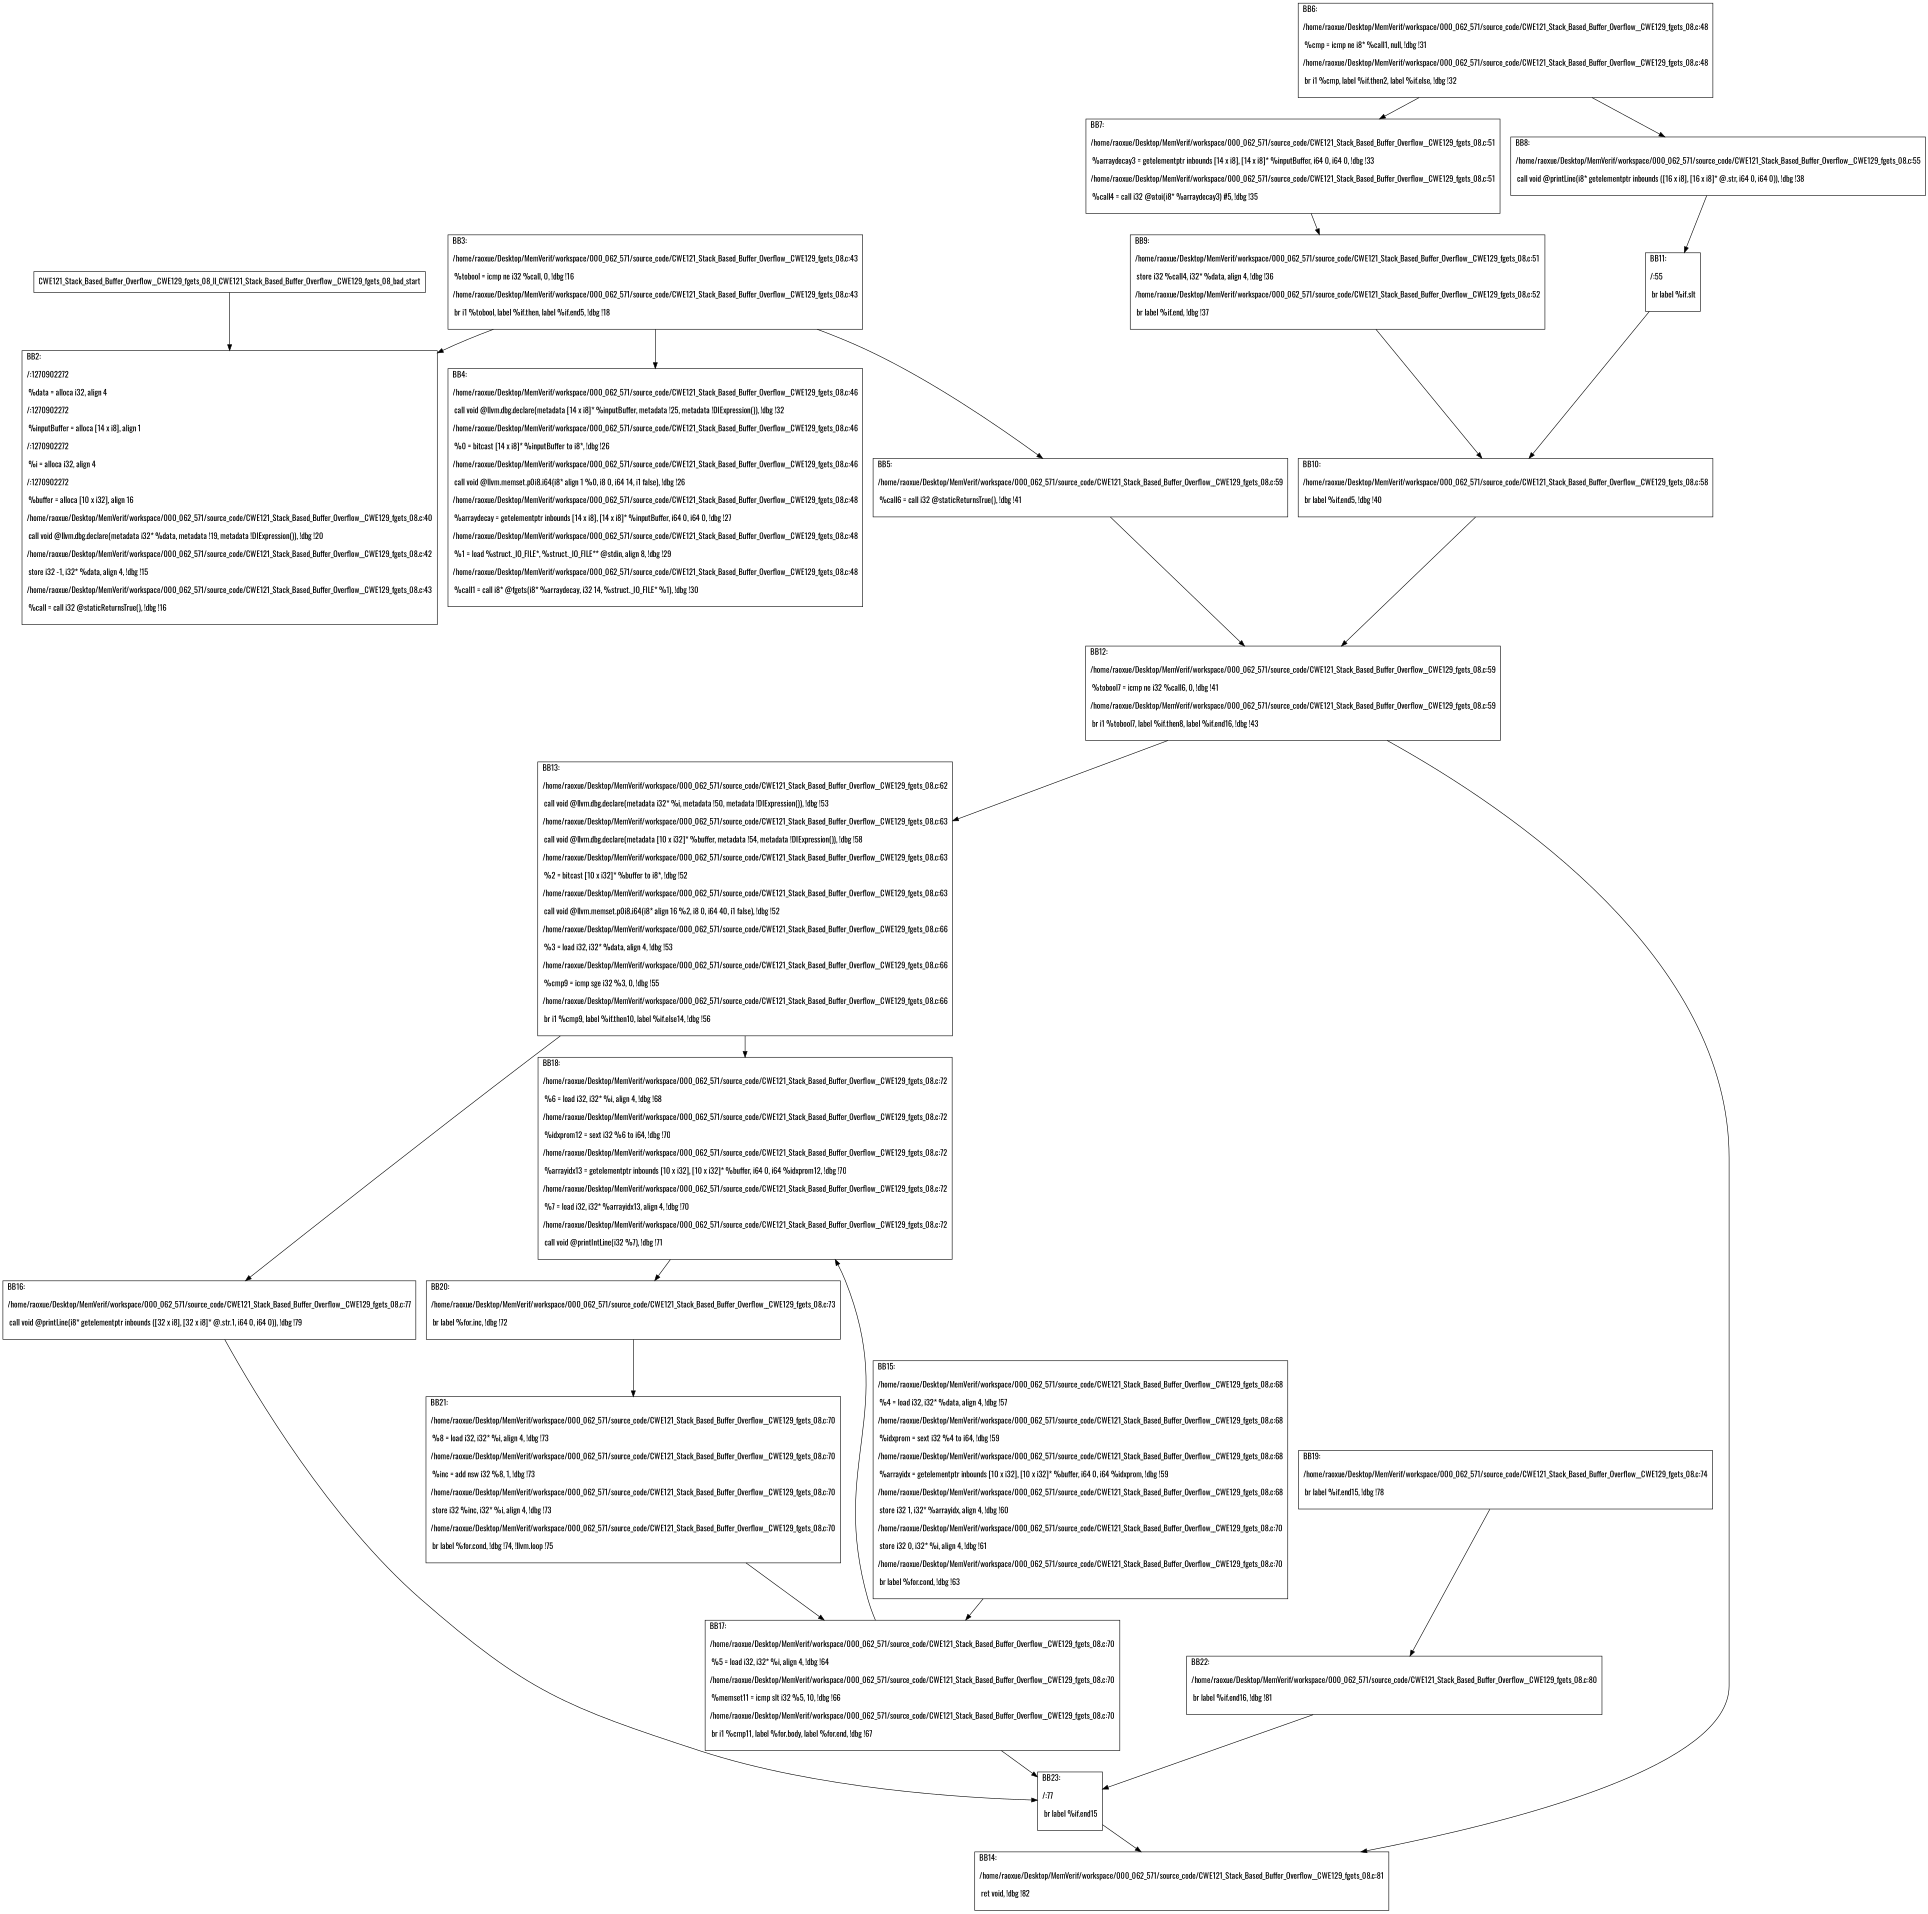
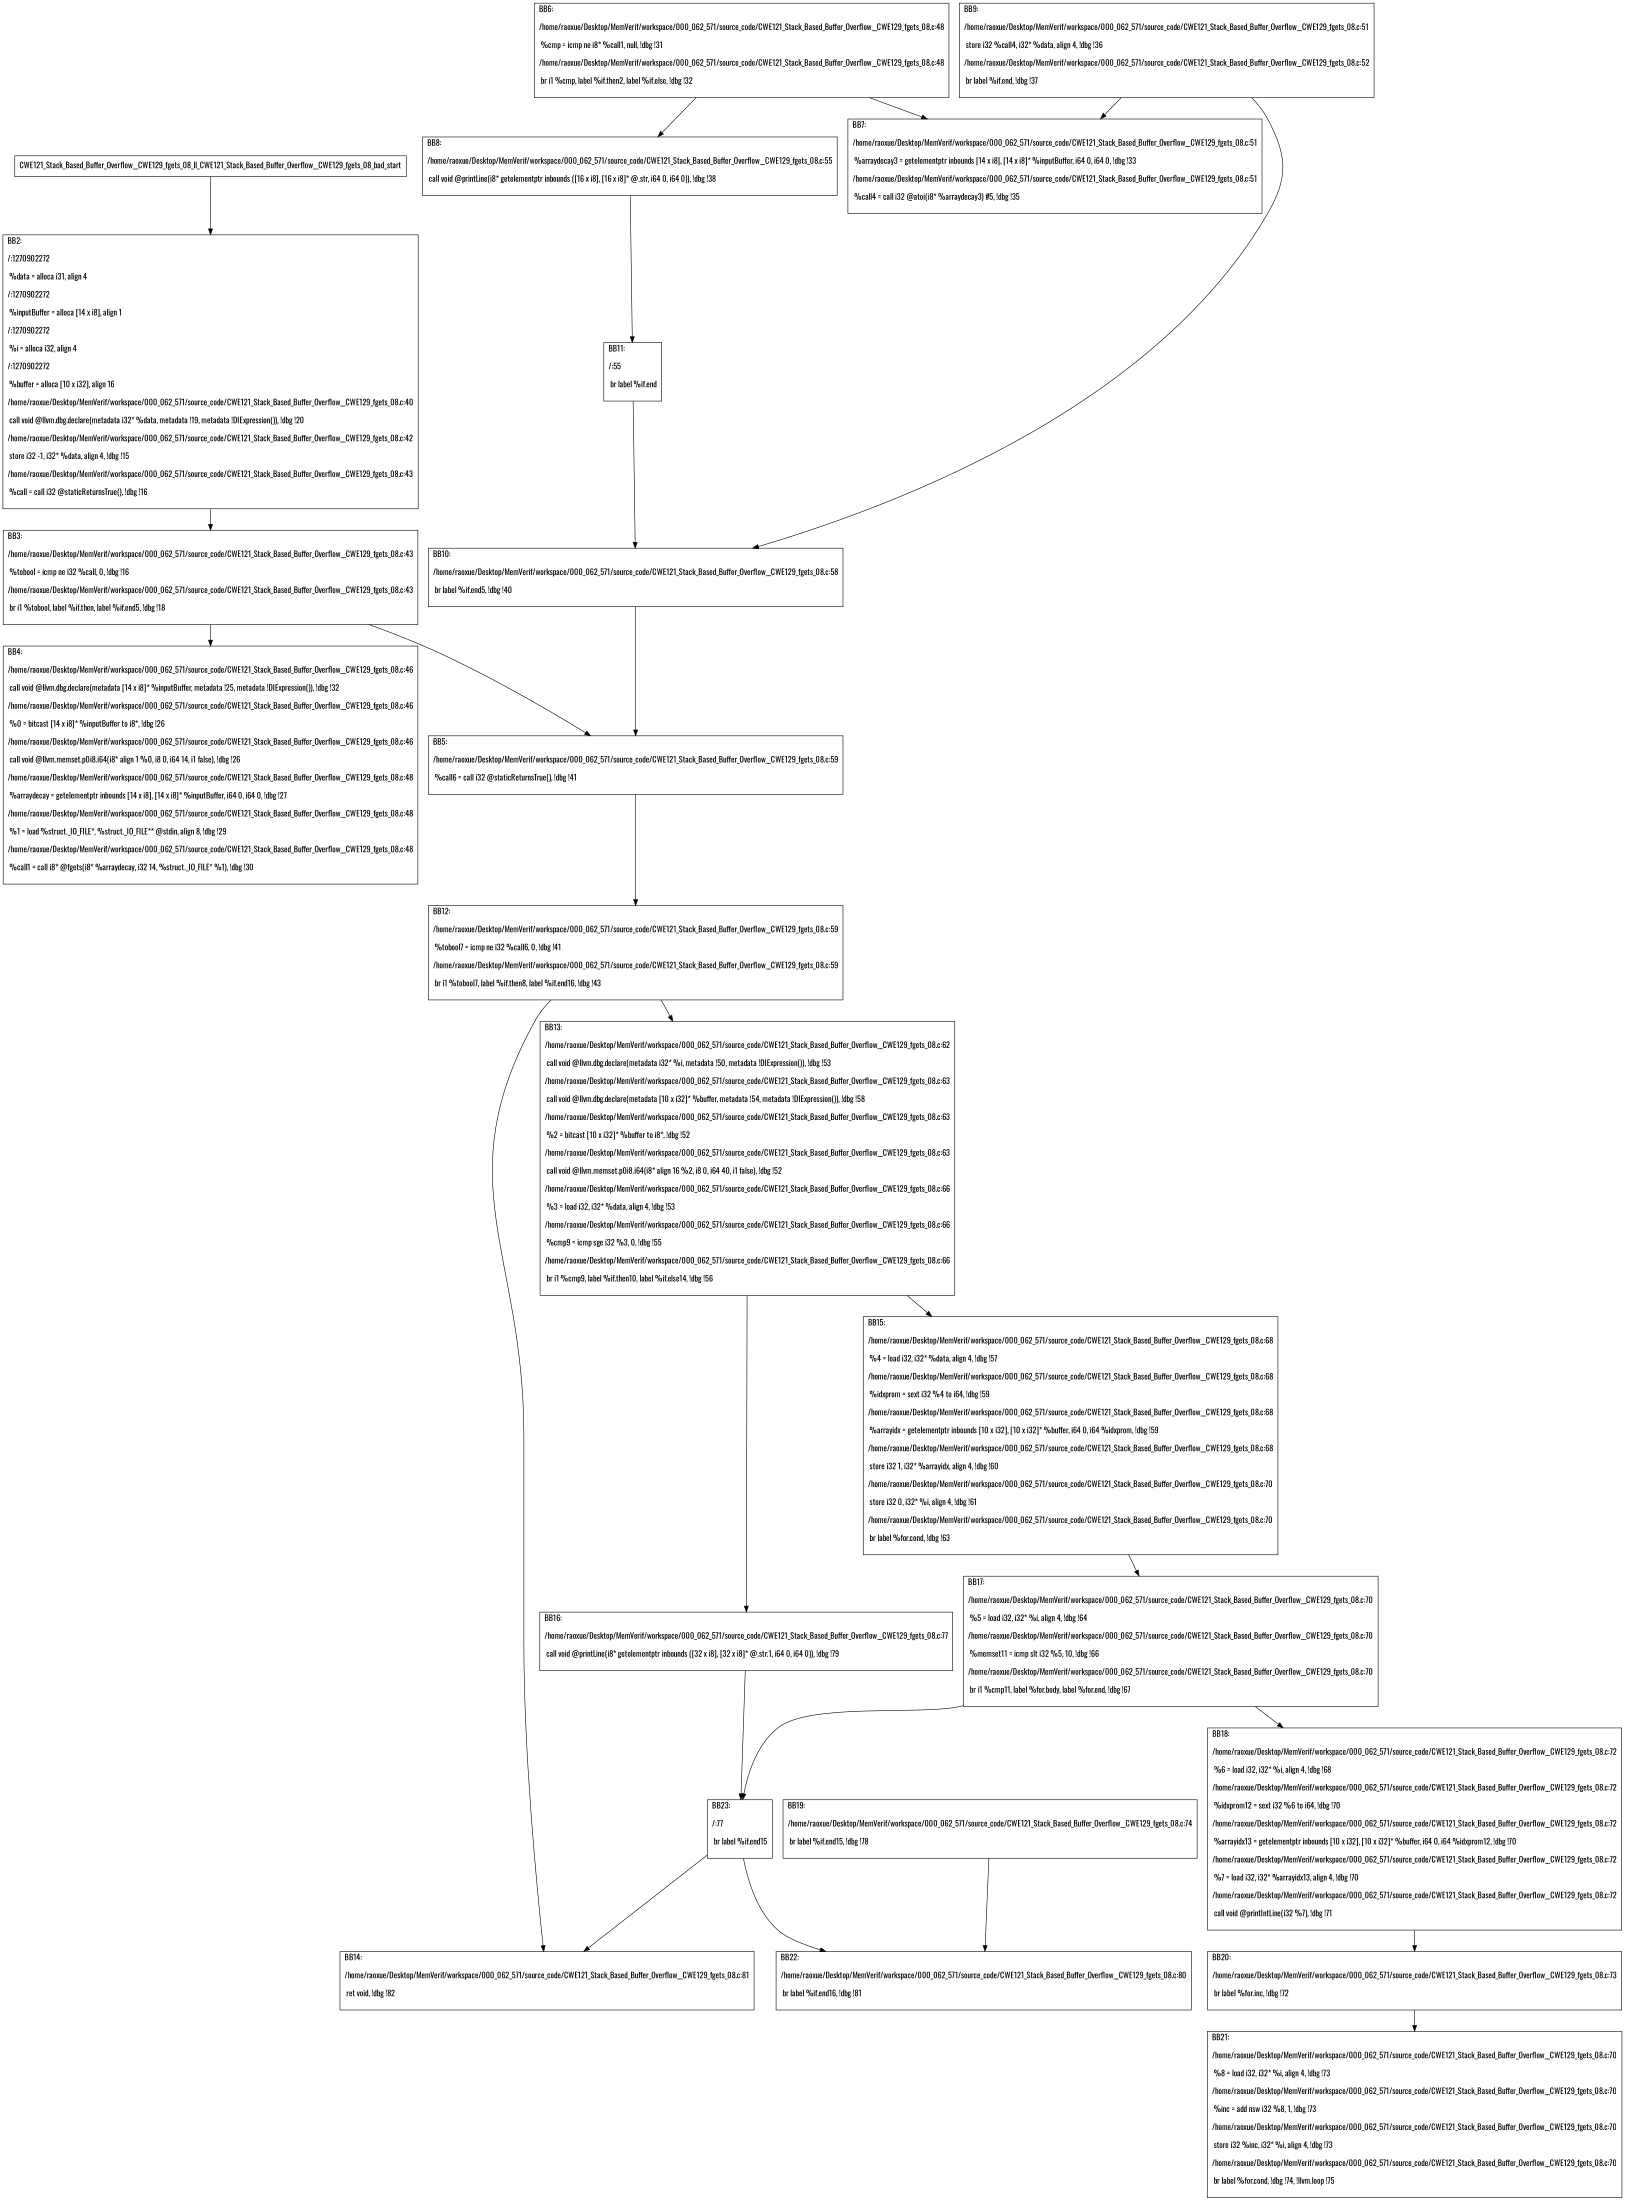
(1314, 221) -> (1113, 106)
(1673, 295) -> (633, 385)
(468, 339) -> (211, 517)
(67, 393) -> (47, 277)
(1411, 579) -> (636, 668)
(745, 1044) -> (917, 1304)
(783, 1590) -> none
(1211, 1751) -> (767, 1917)
